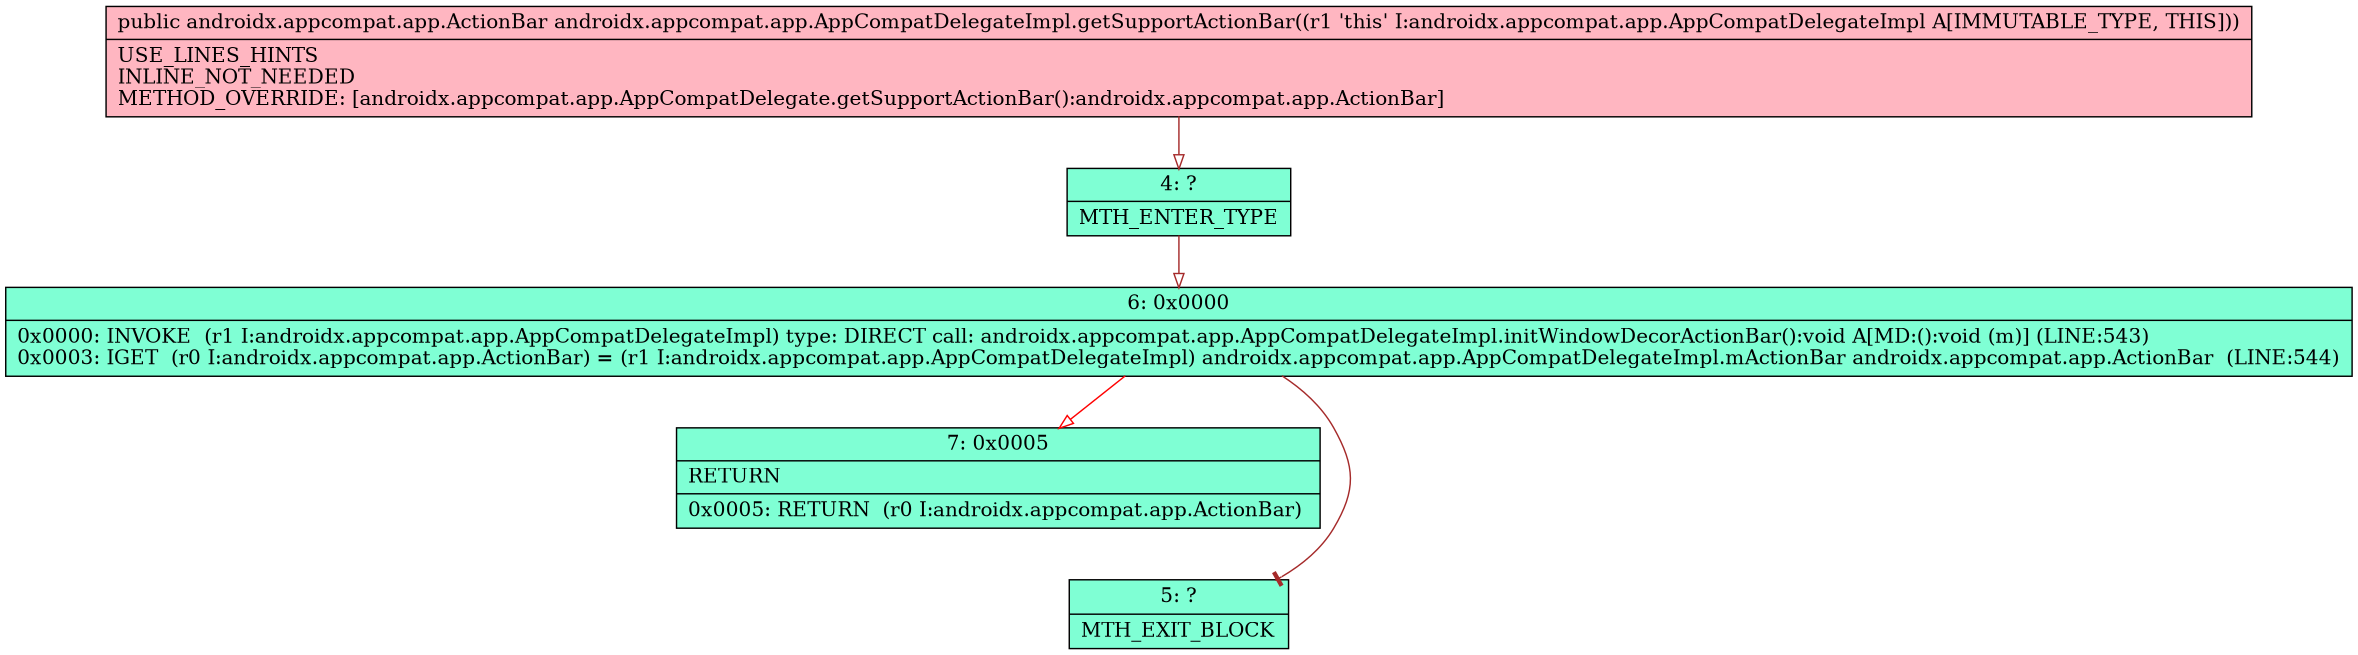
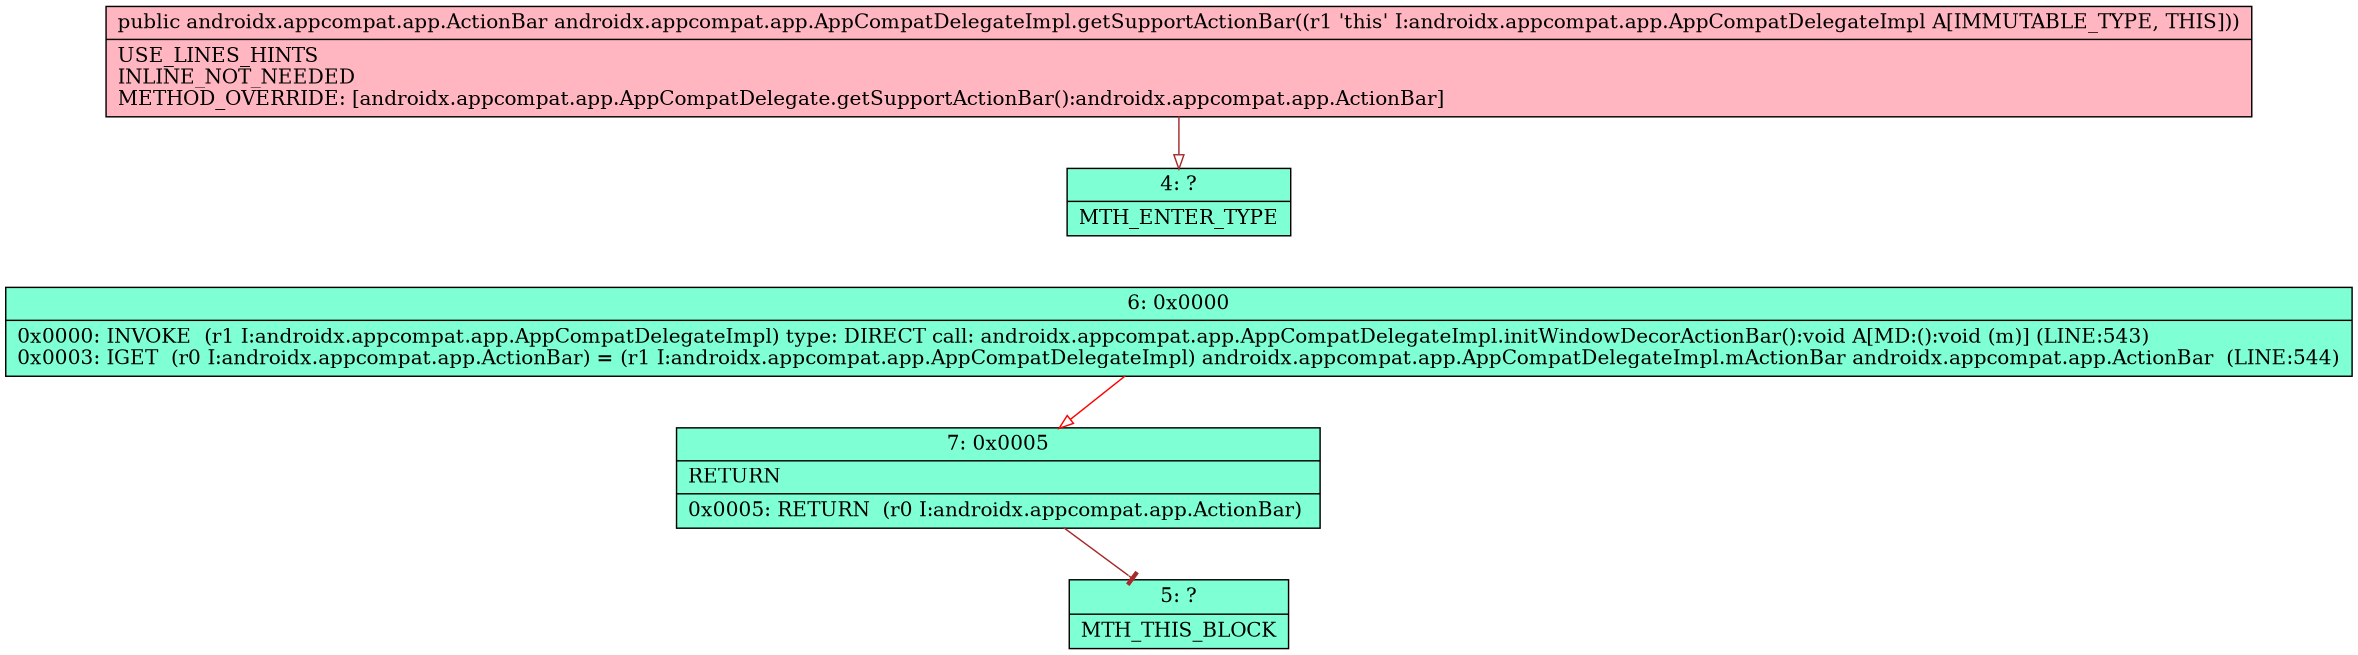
(1179, 254) -> none
(1350, 477) -> (1096, 552)
(1178, 631) -> (1179, 631)
